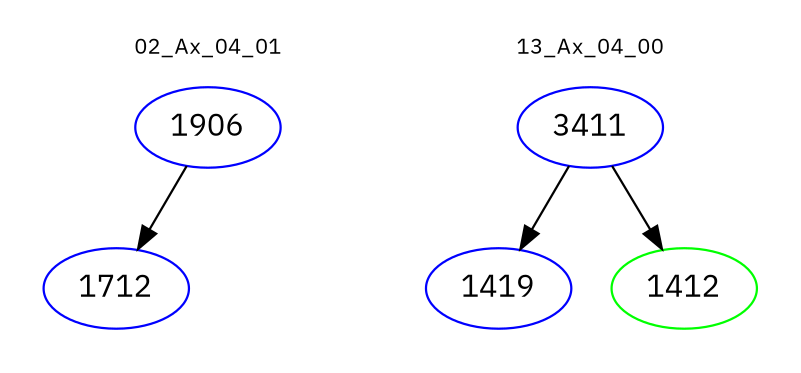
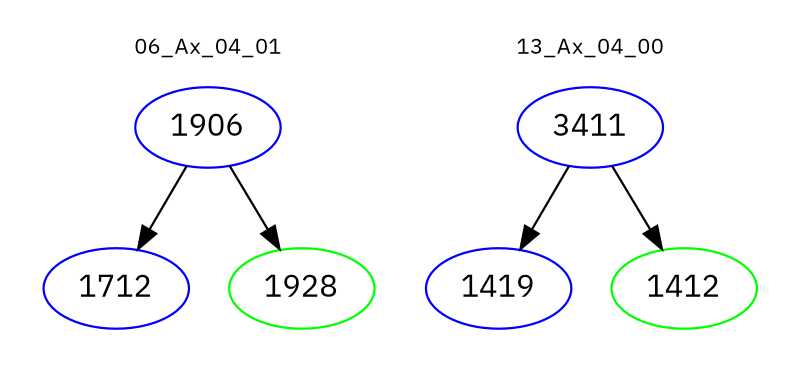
(209, 48) -> (209, 48)
none -> (302, 288)
